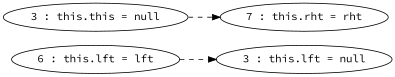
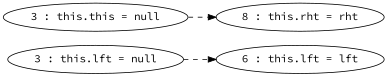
(304, 17) -> (300, 17)
(194, 59) -> (196, 59)
